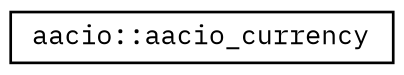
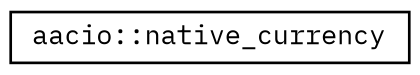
(202, 37) -> (210, 37)
